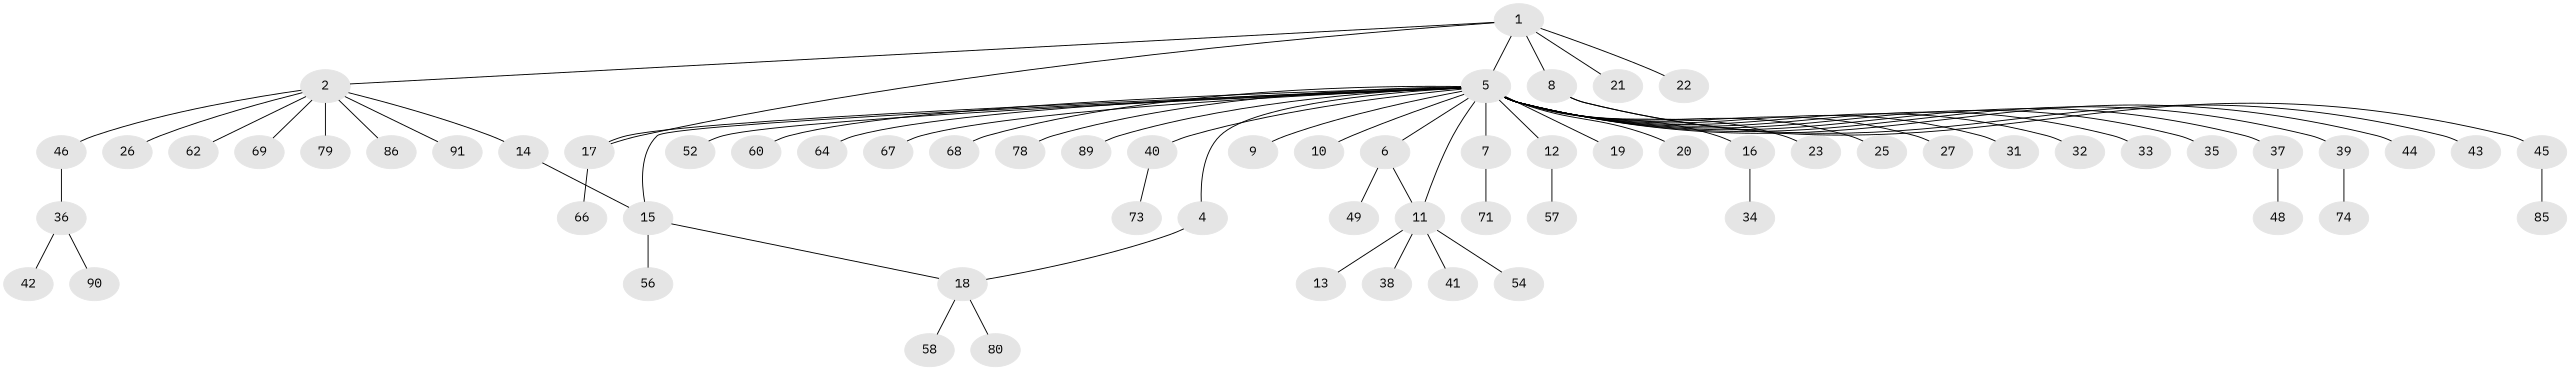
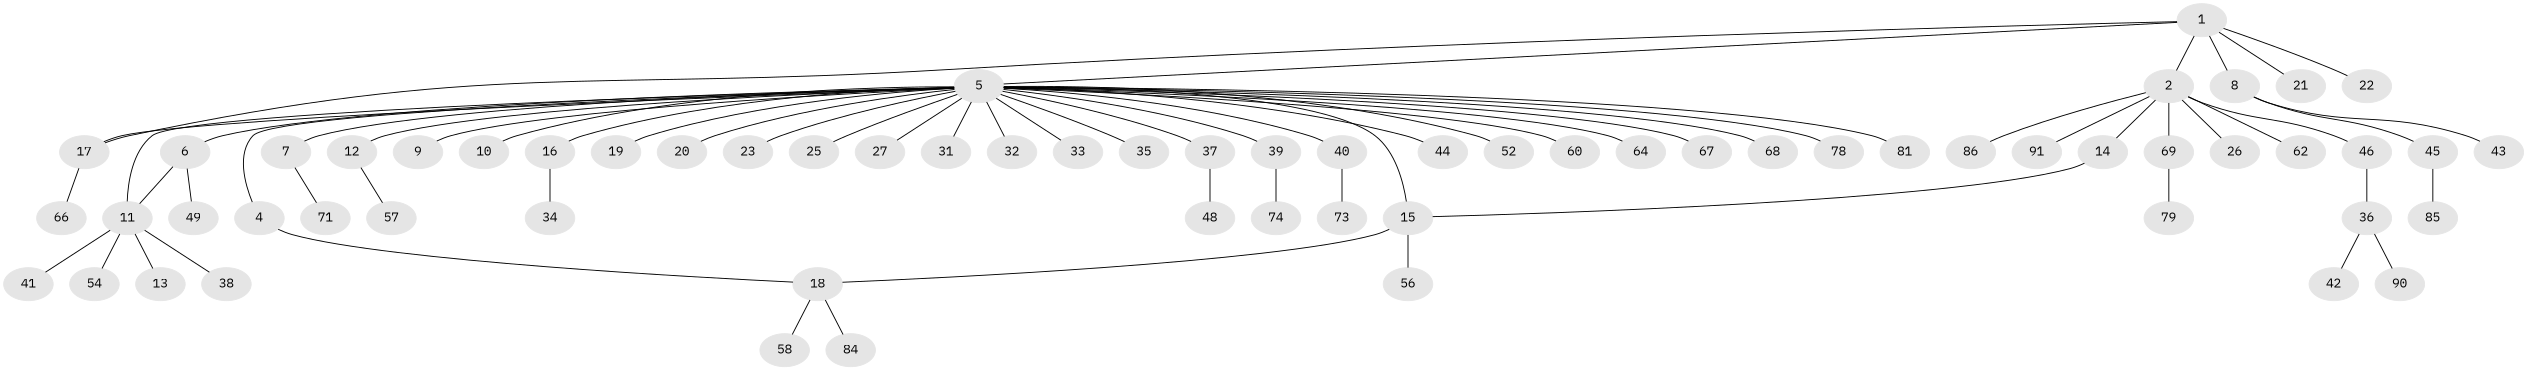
(325, 119) -> (2169, 185)
(1086, 152) -> (1905, 152)
(996, 350) -> (851, 350)
